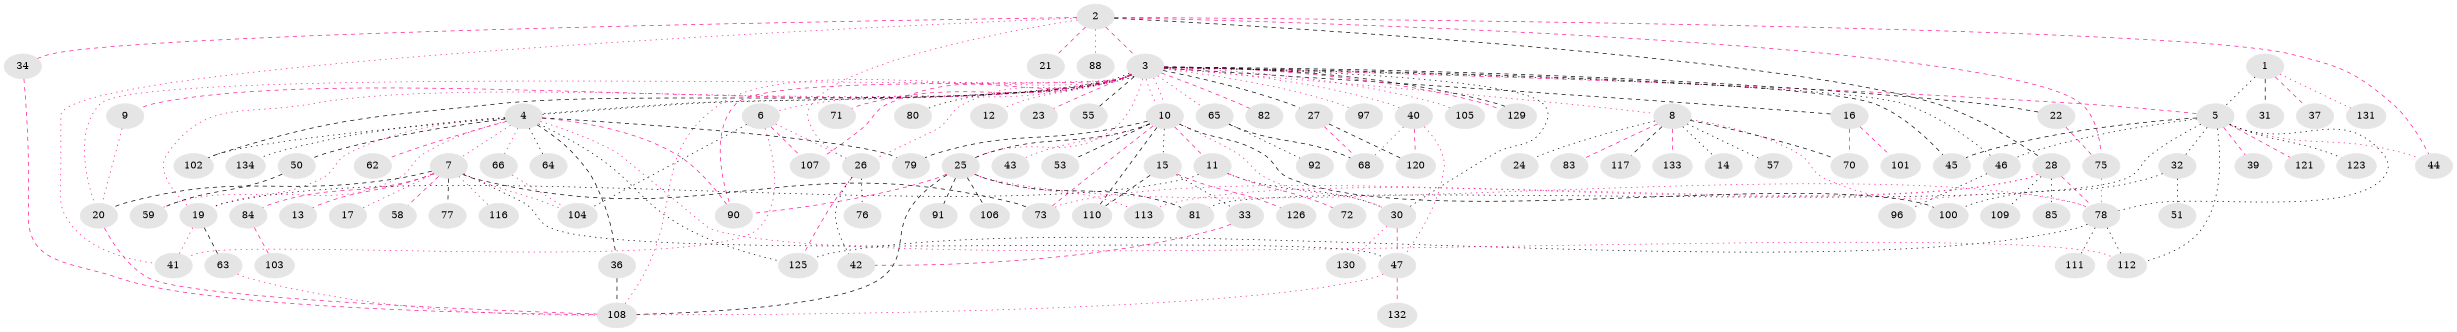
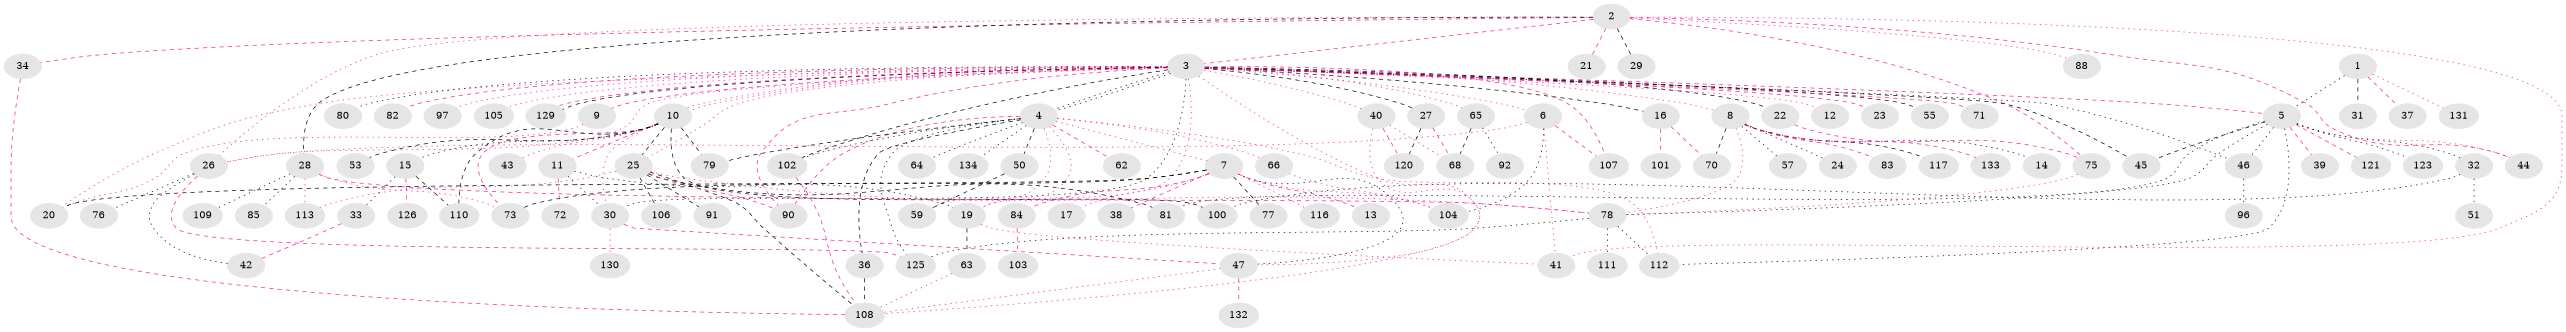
none -> (1636, 66)
(398, 216) -> (1116, 216)
(338, 302) -> (825, 234)
